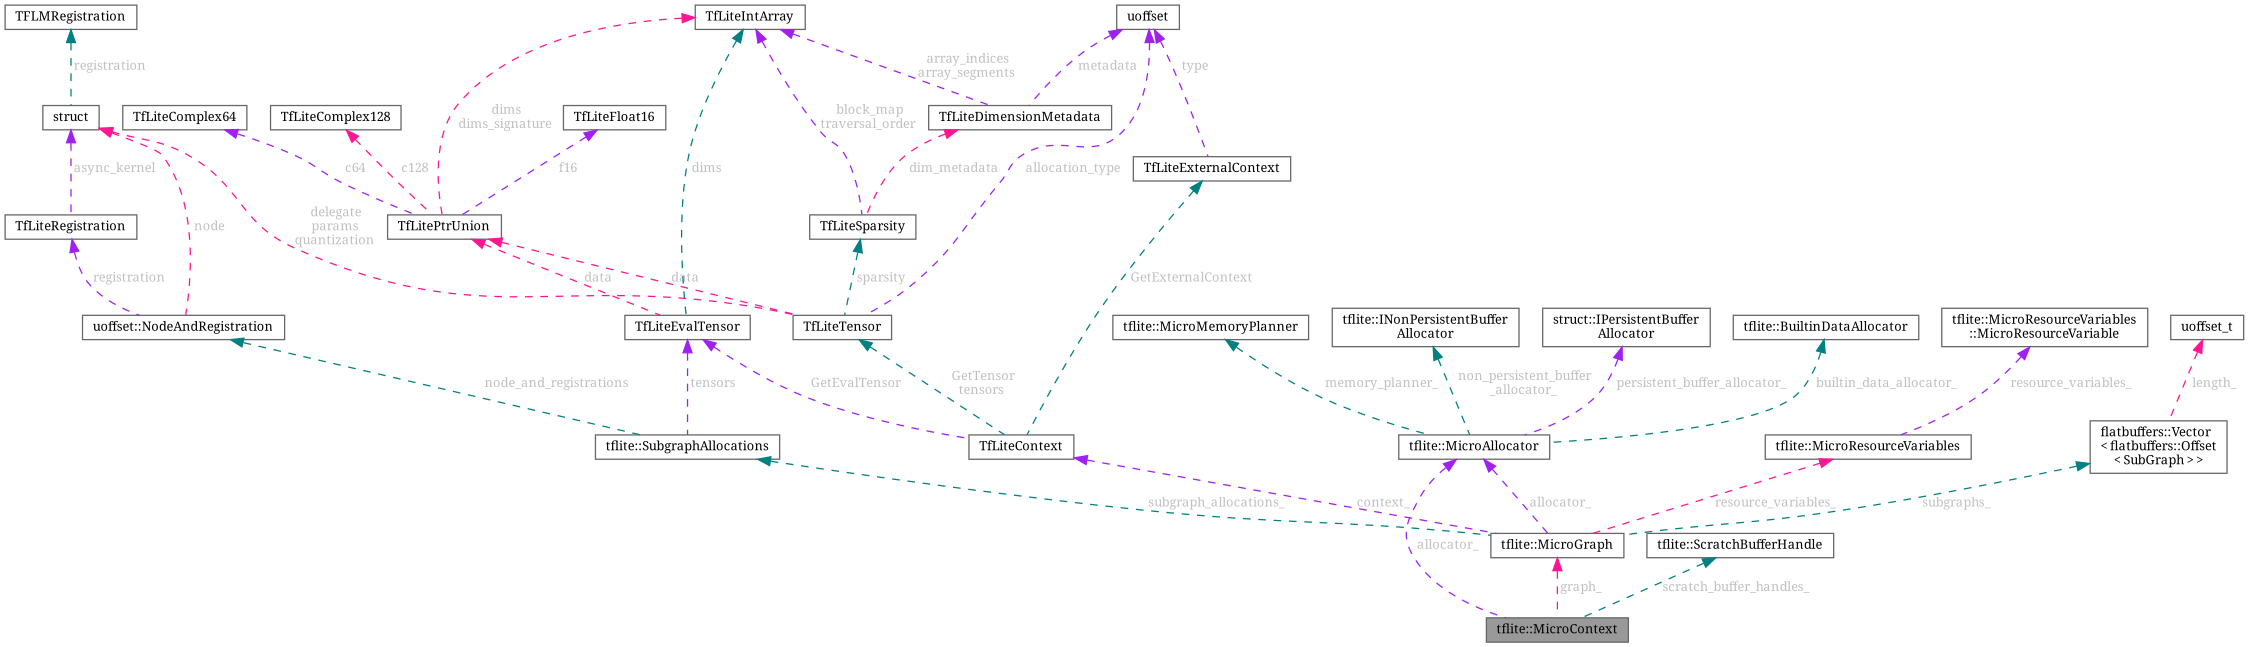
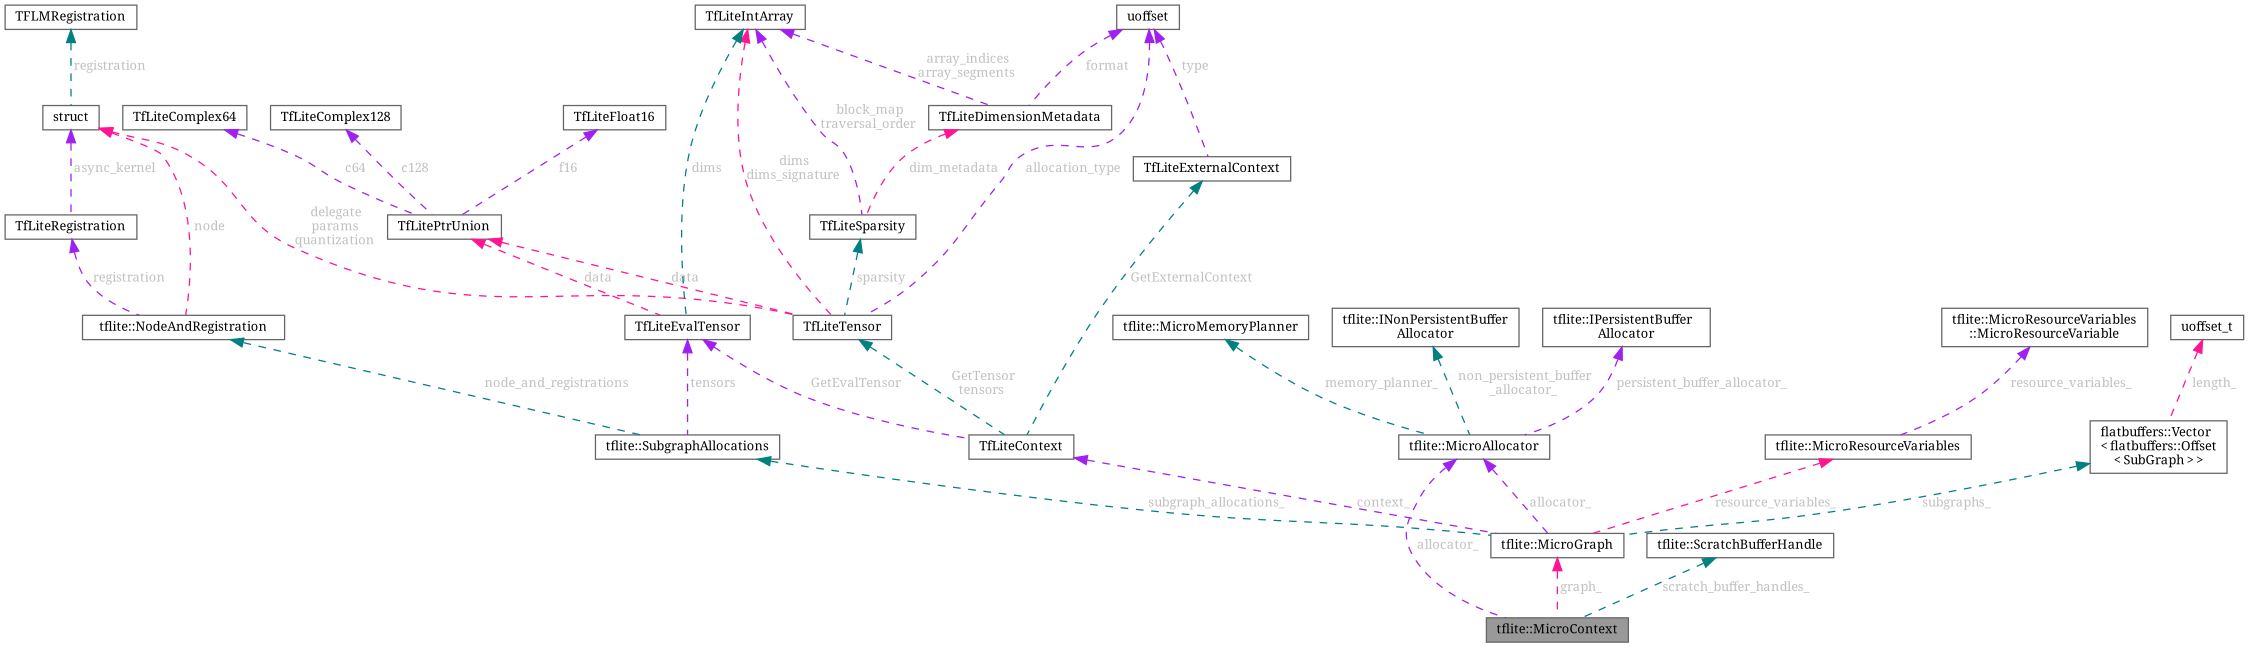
(509, 63) -> (749, 191)
(1106, 67) -> (1106, 67)
(393, 178) -> (393, 178)
(184, 327) -> (184, 327)
(1626, 327) -> (1626, 327)
(1826, 327) -> none
